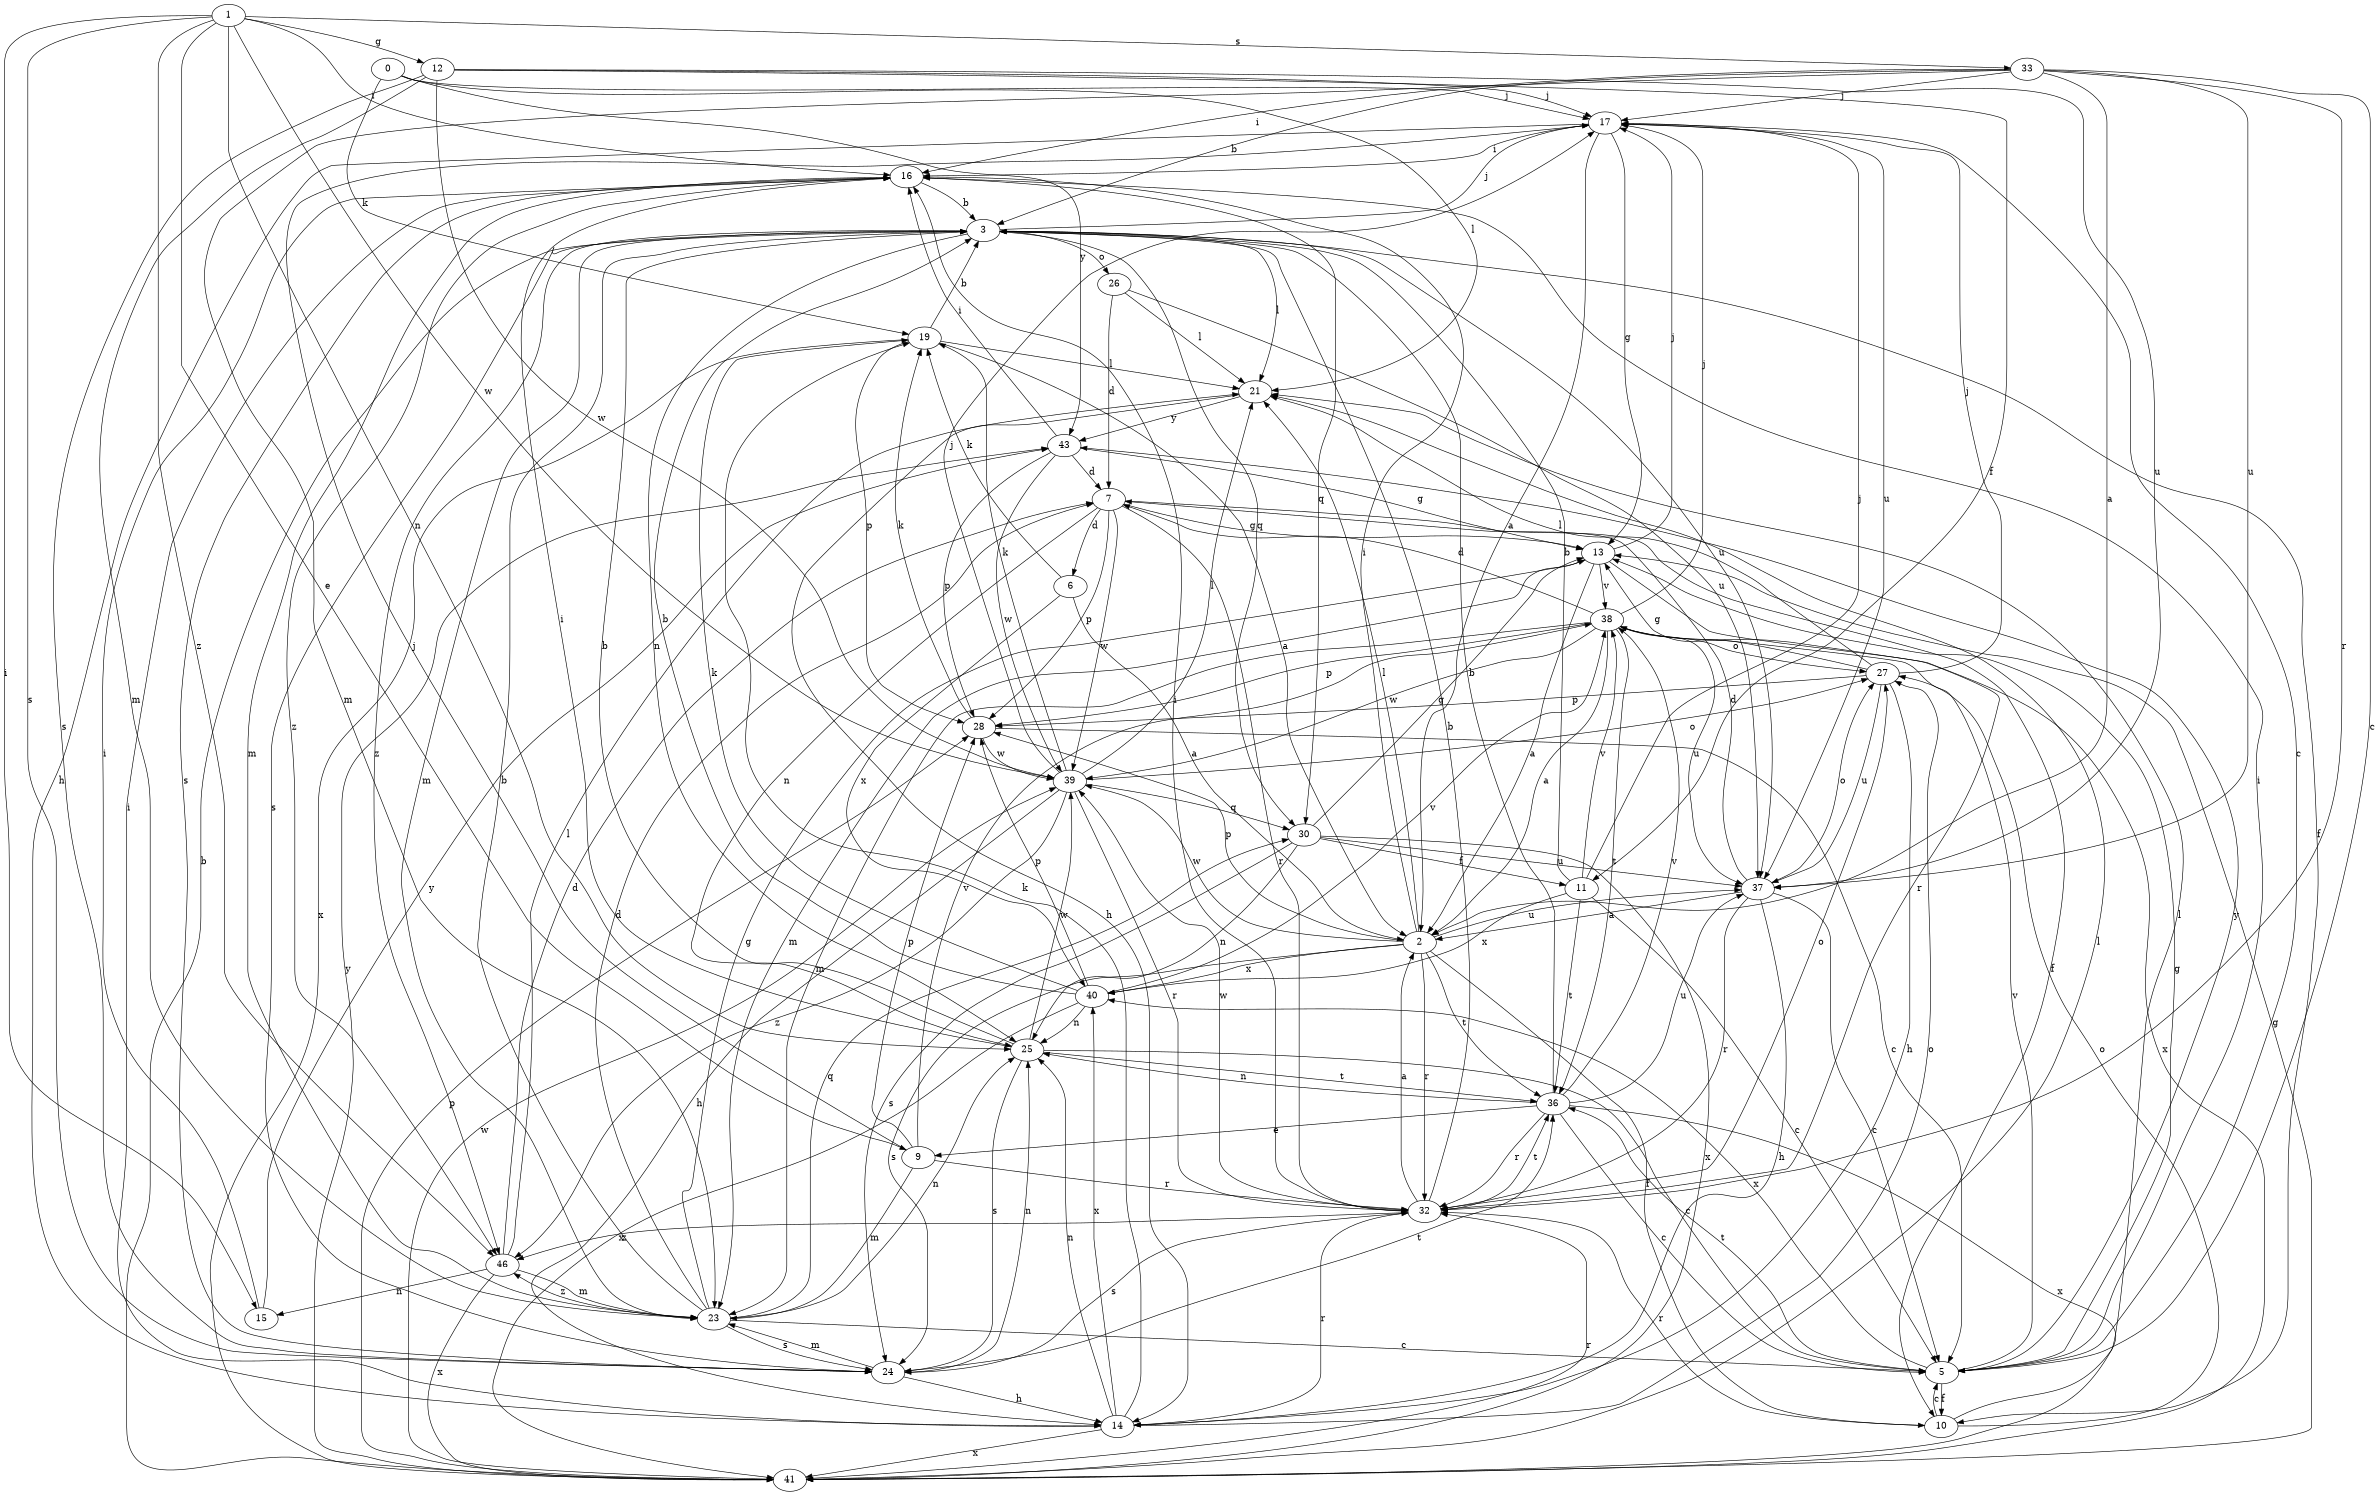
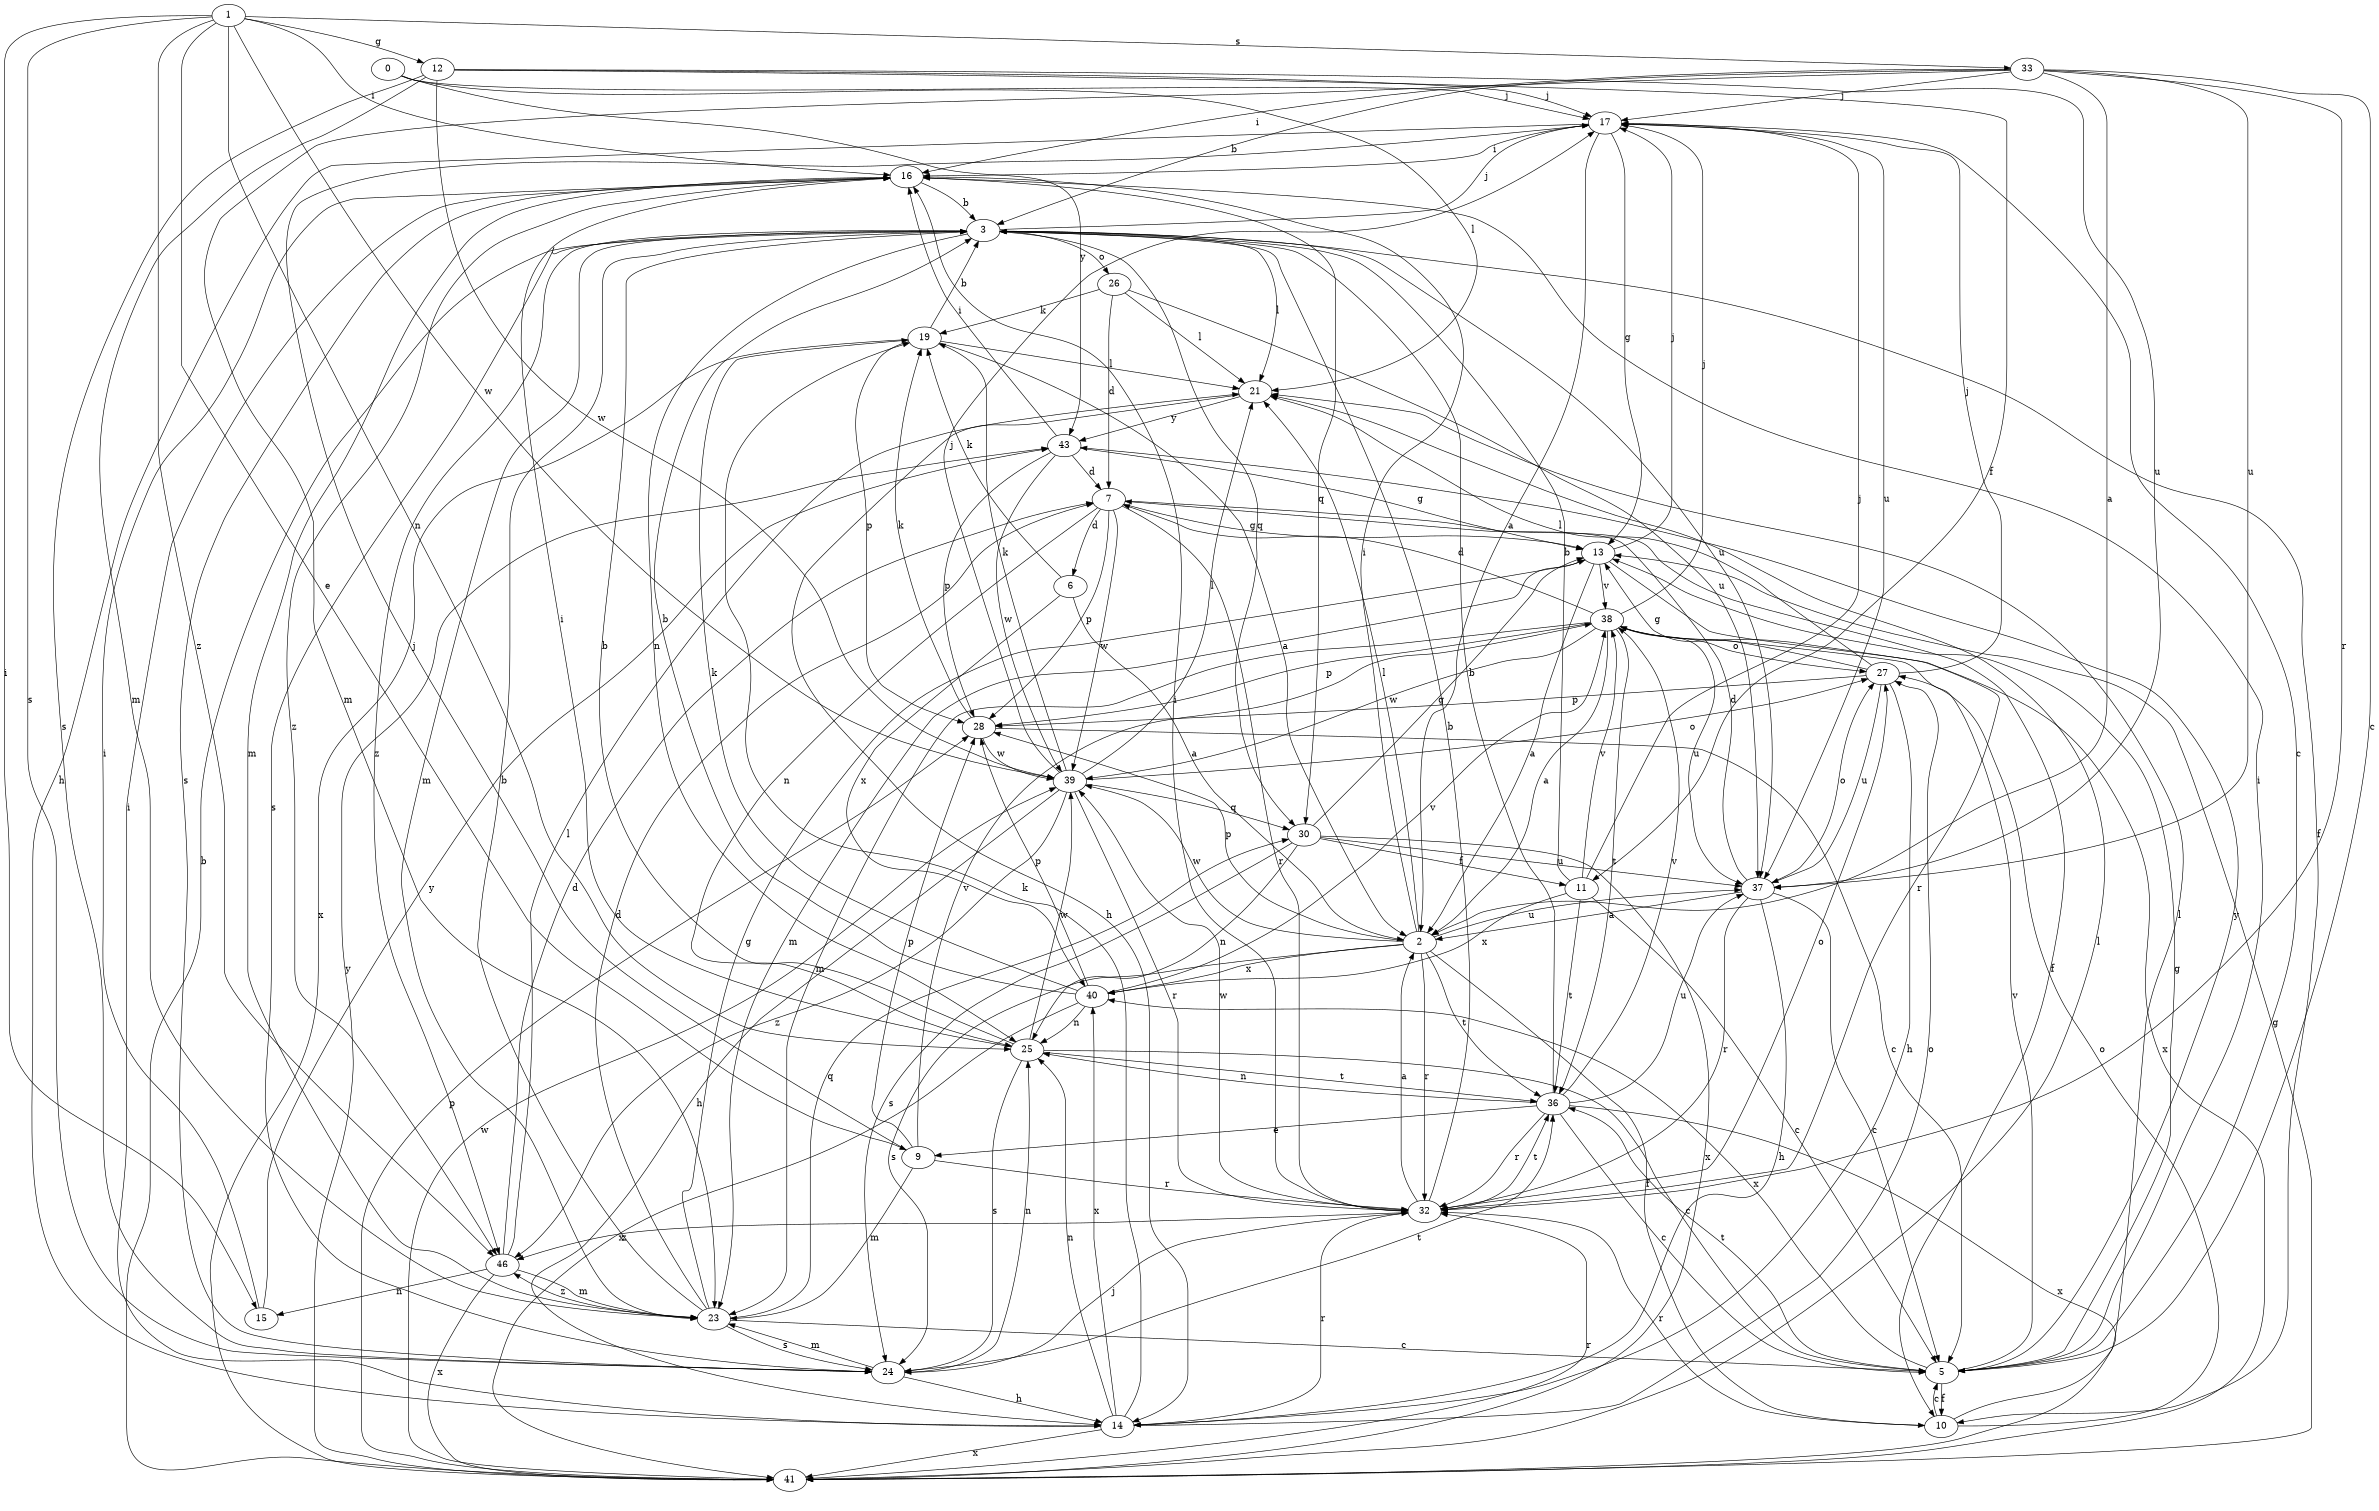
(528, 255) -> (1023, 312)
(899, 1228) -> none
(1114, 1292) -> (1114, 1292)
